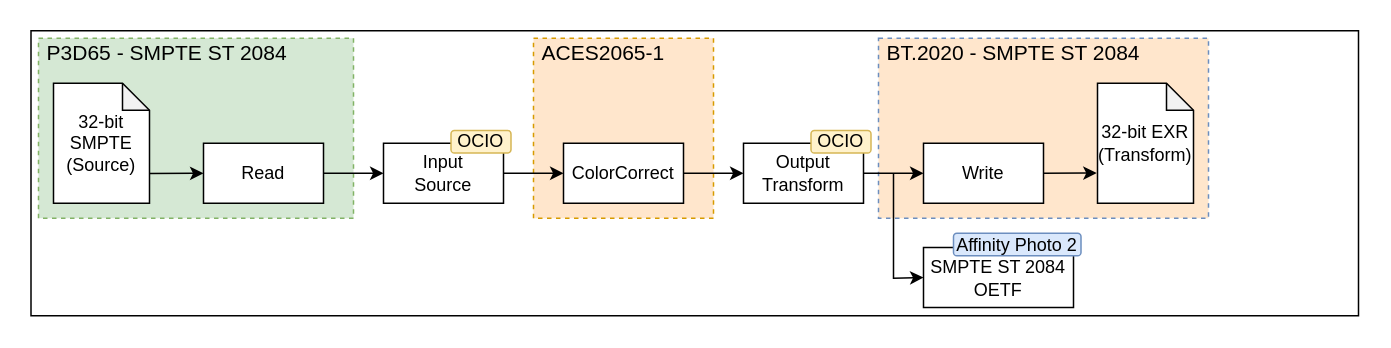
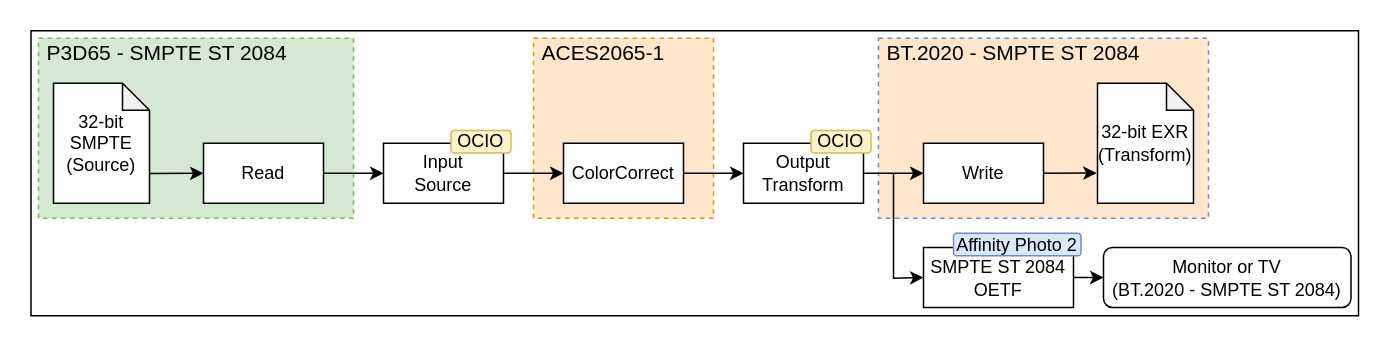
none -> (1083, 278)
none -> (1227, 278)
